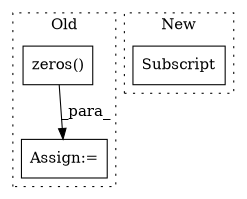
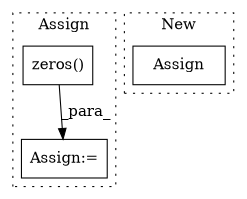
(64, 25) -> (64, 25)
(179, 65) -> (179, 65)
